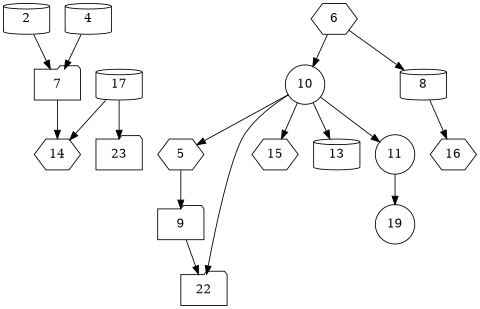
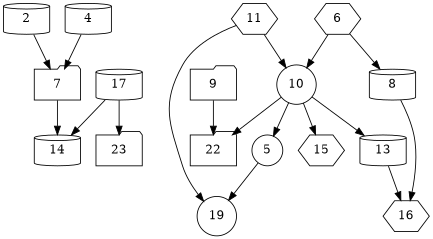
(347, 117) -> (273, 48)
(57, 154) -> (57, 150)
(181, 154) -> (267, 150)
(395, 154) -> (255, 19)
none -> (393, 179)
(181, 185) -> (246, 178)
